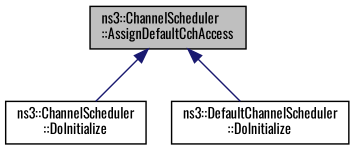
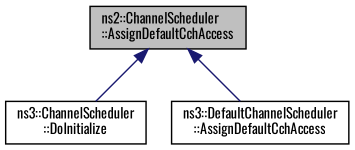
(168, 28) -> (168, 28)
(260, 123) -> (260, 123)
